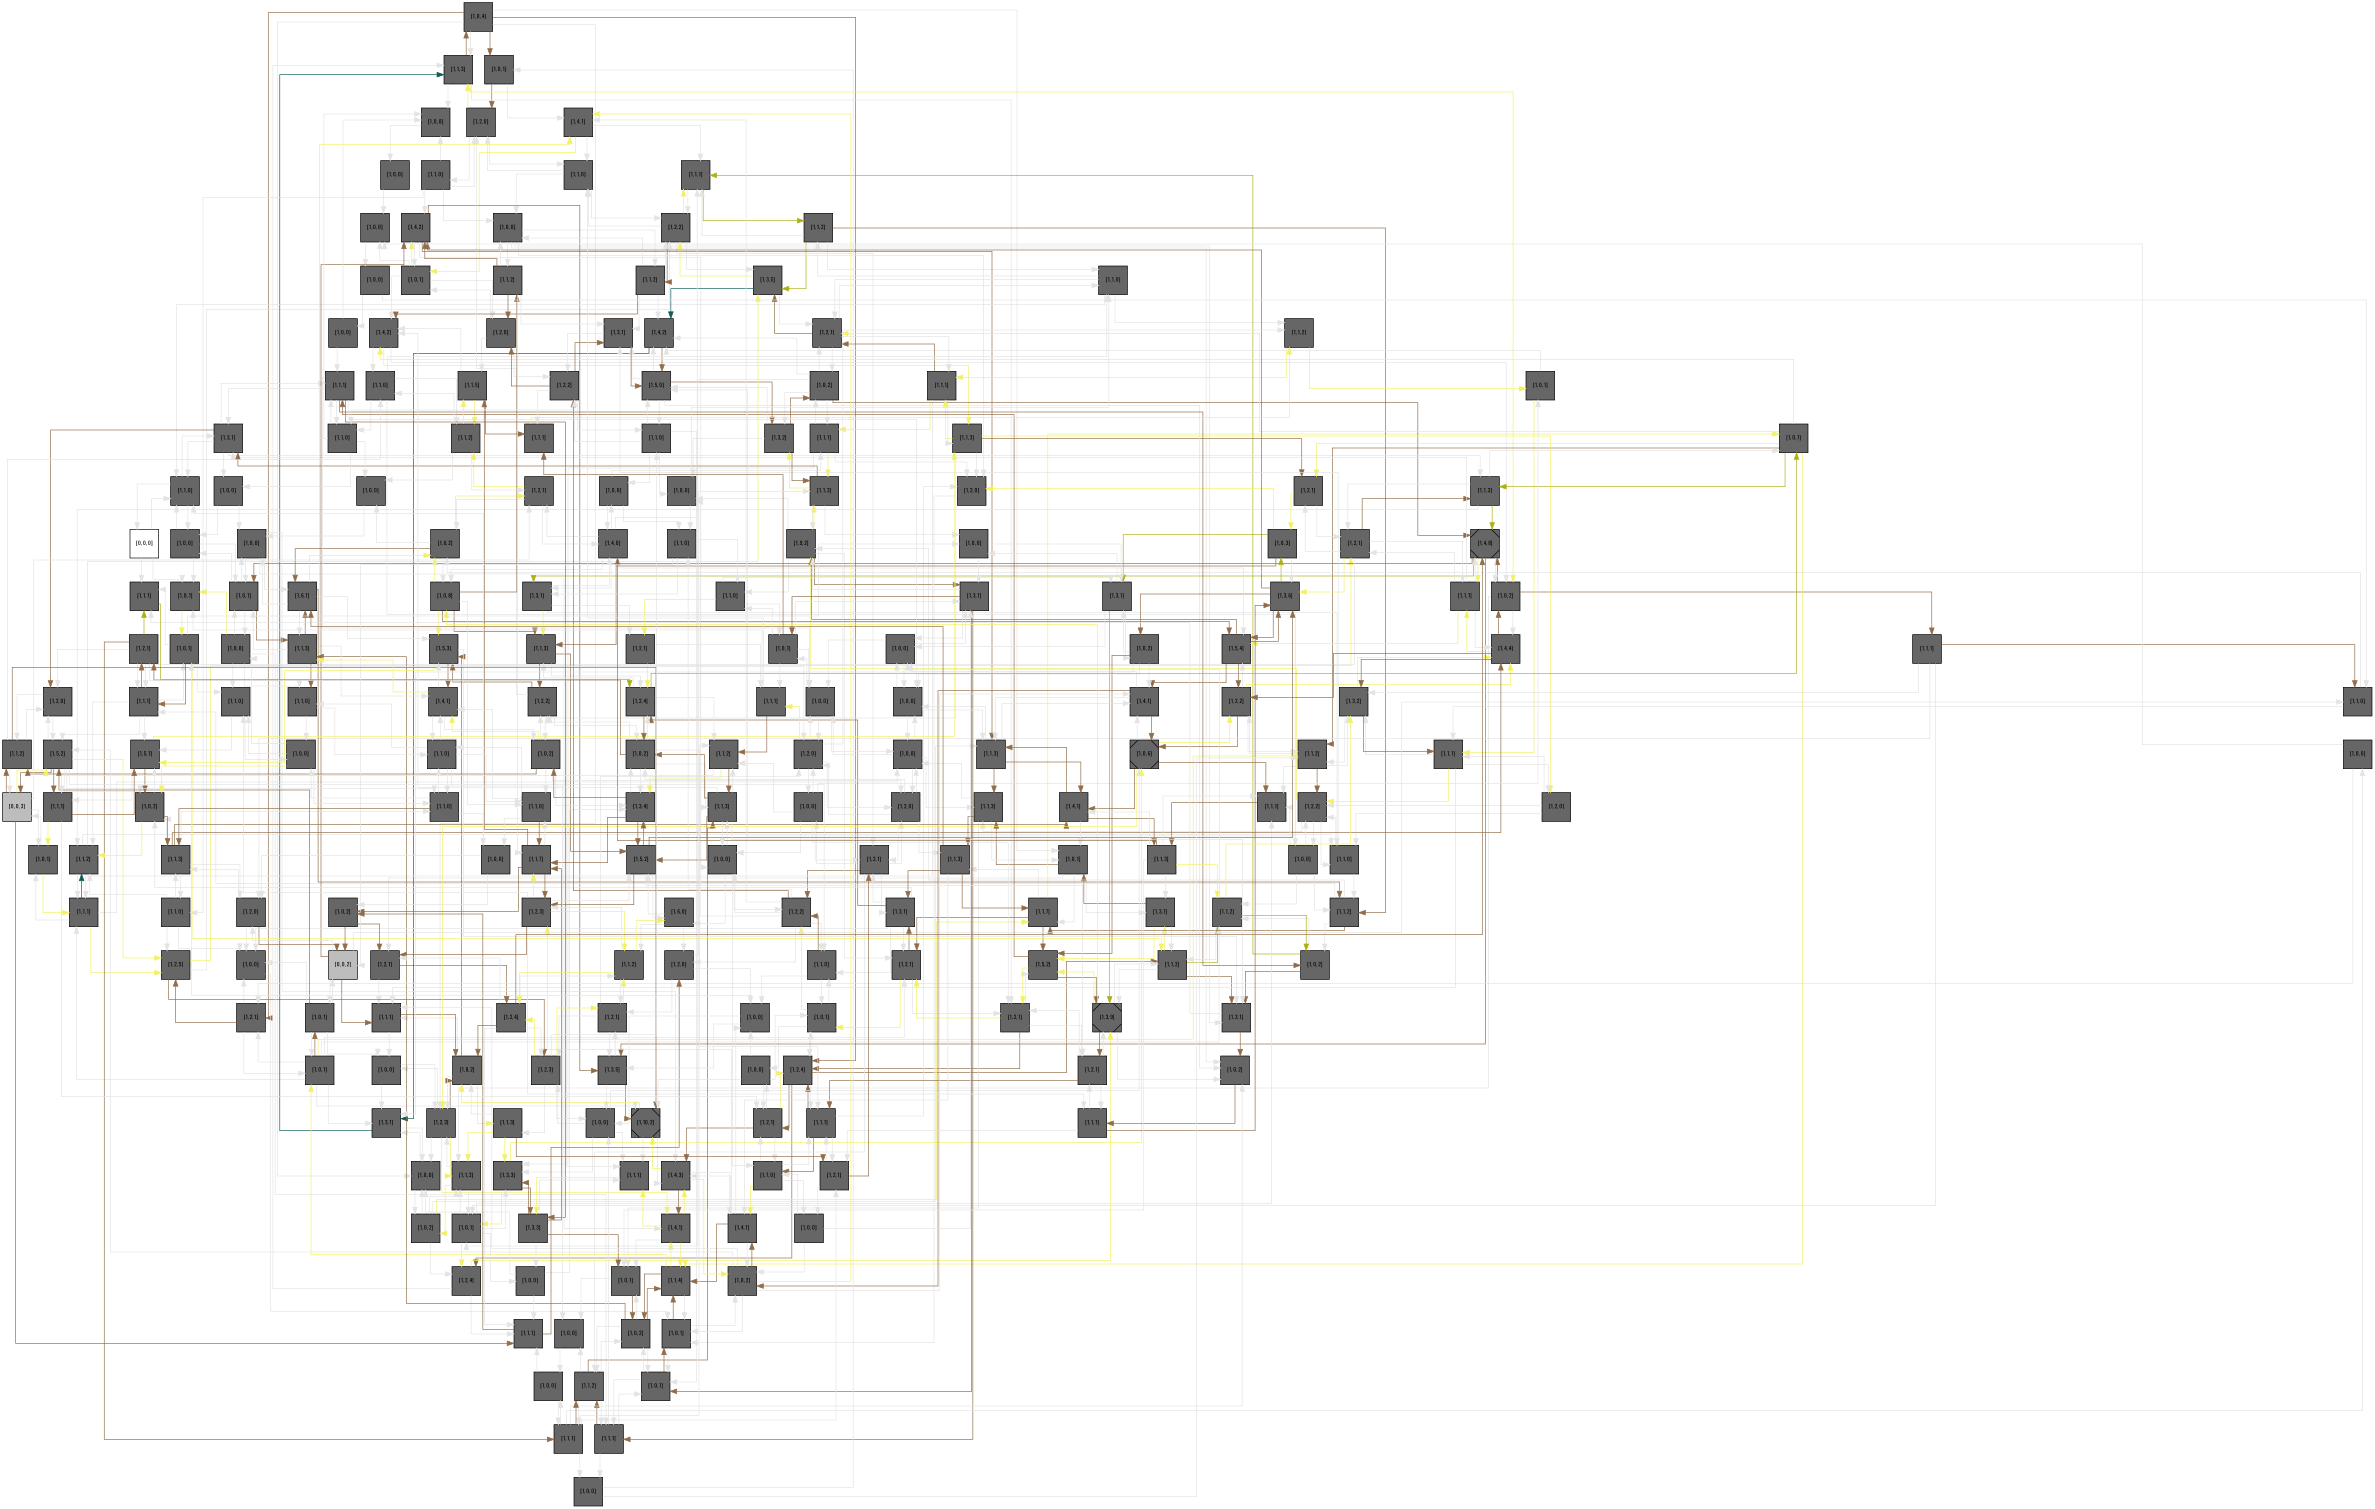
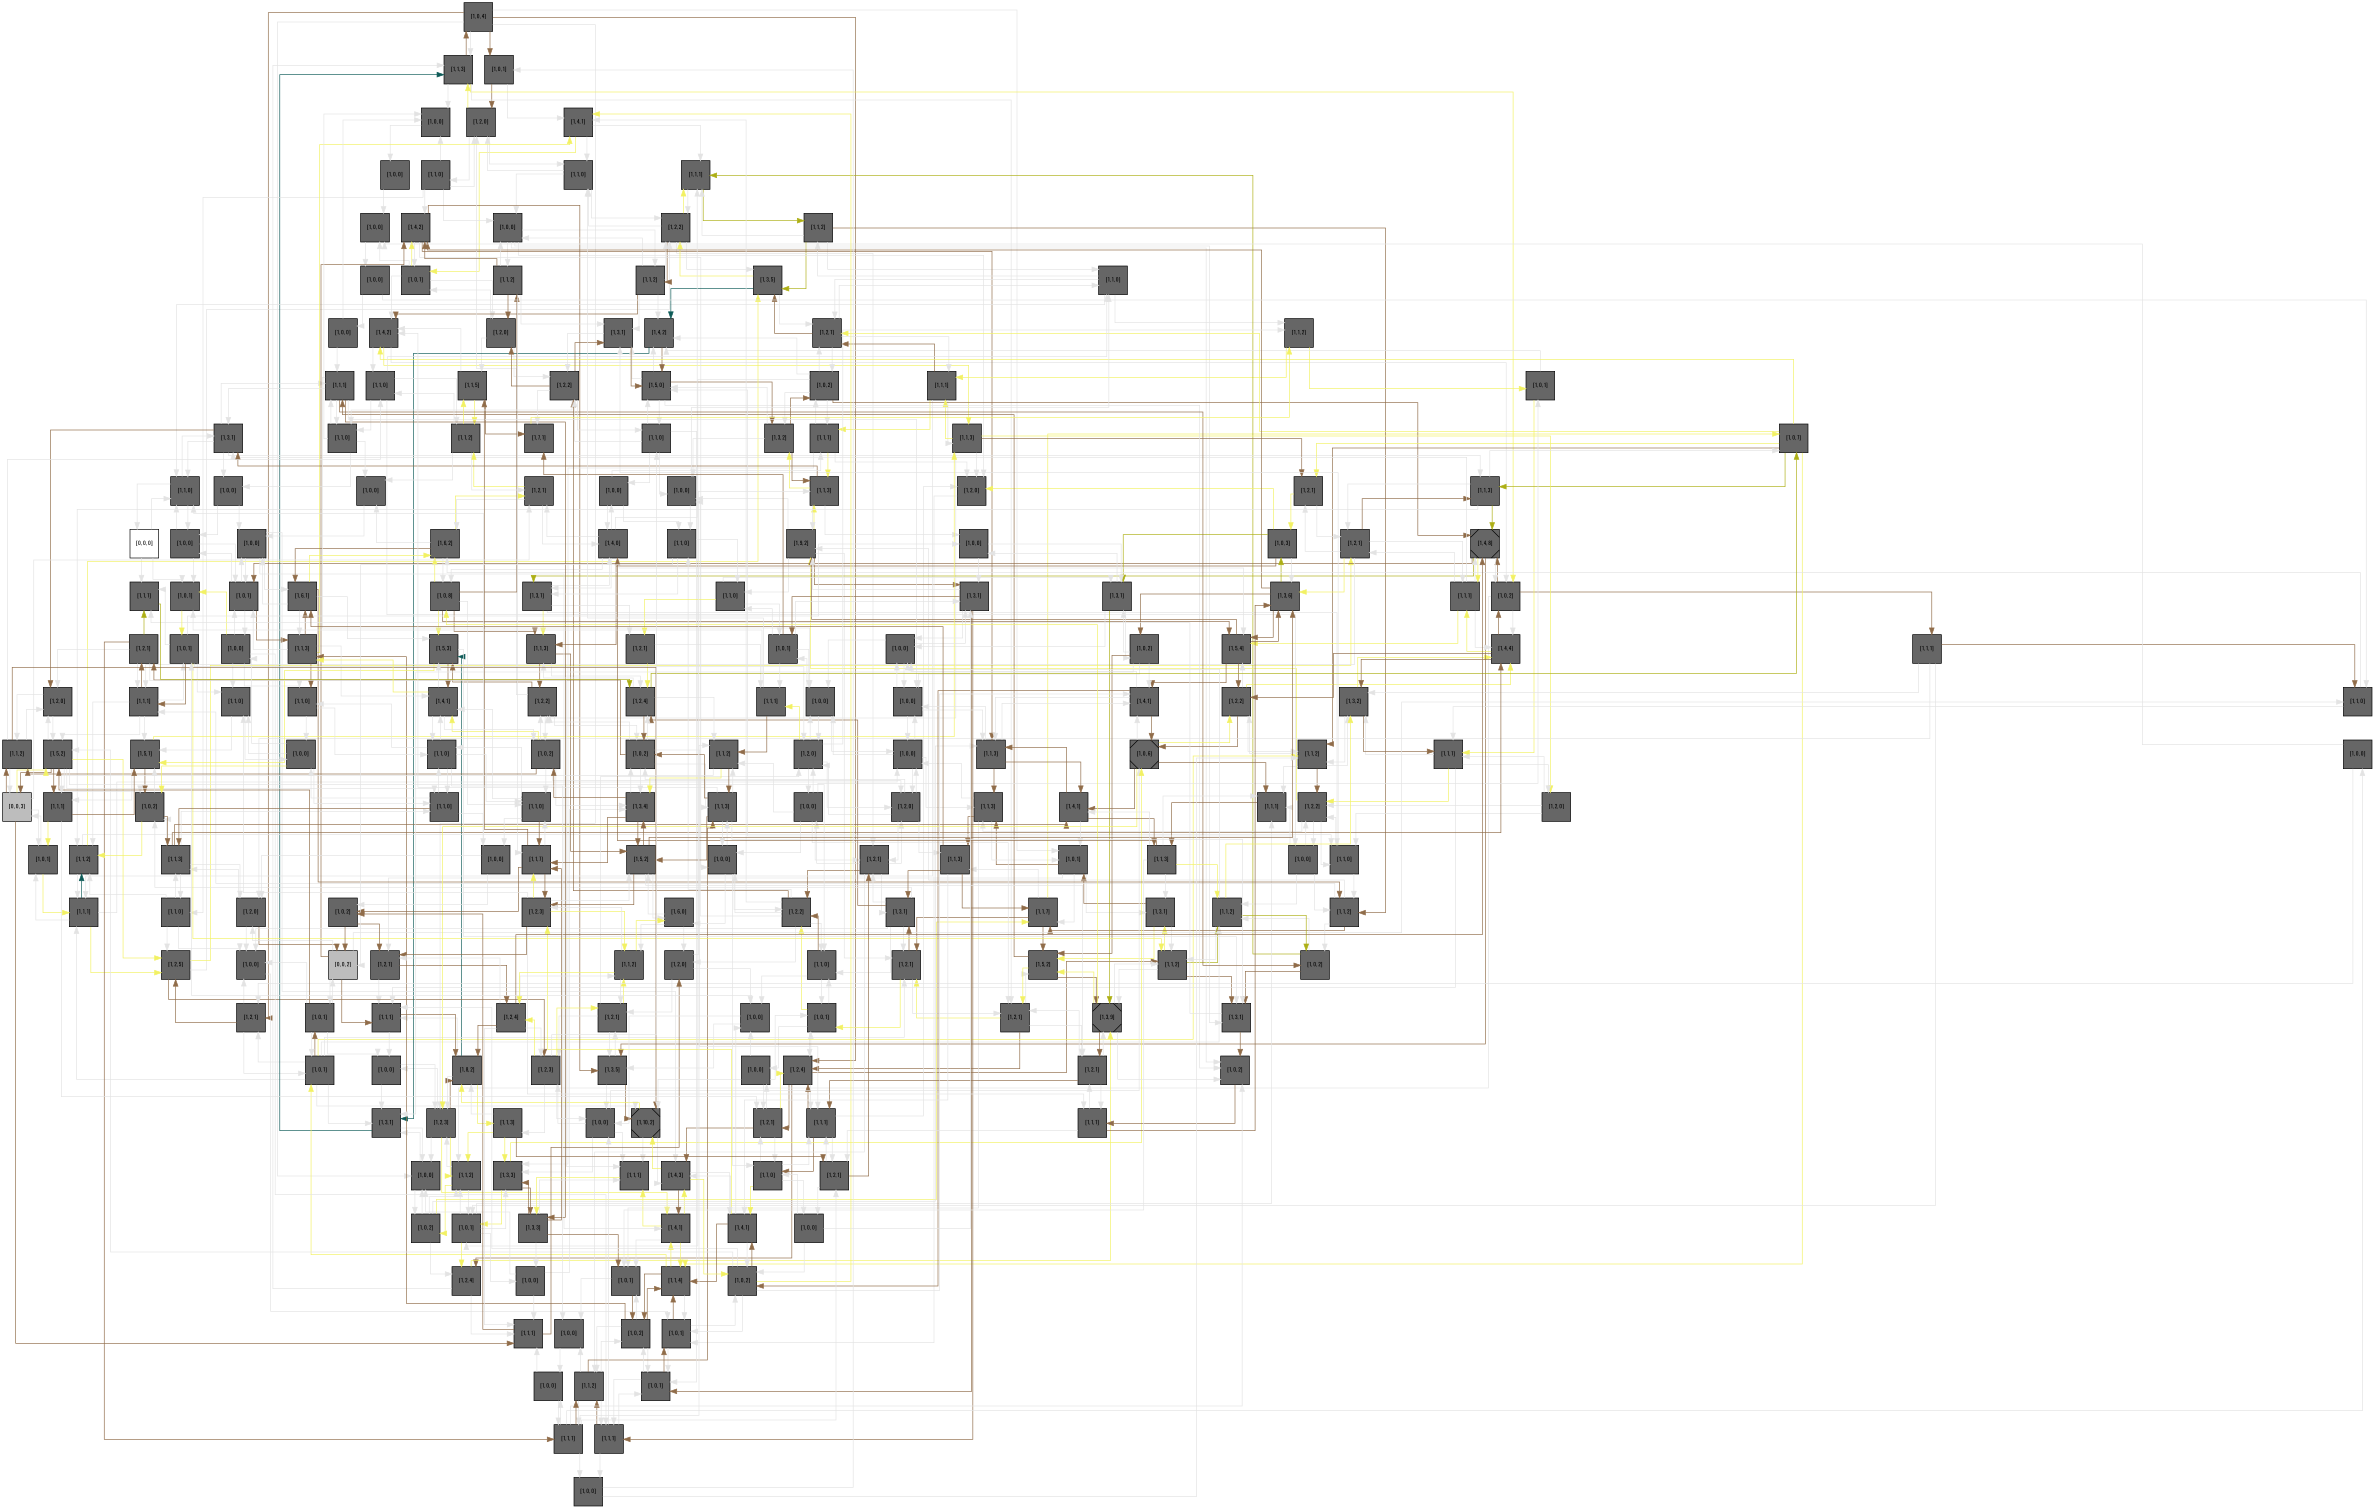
(461, 946) -> (461, 946)
